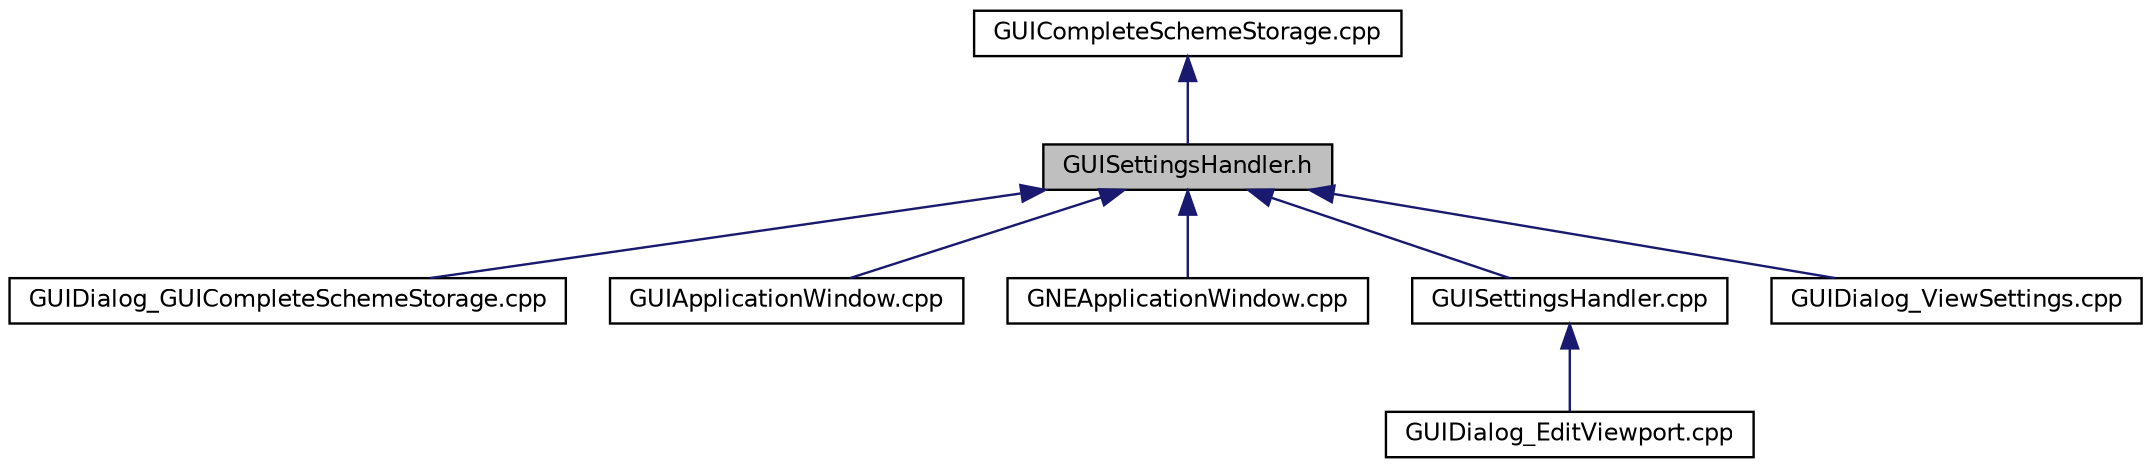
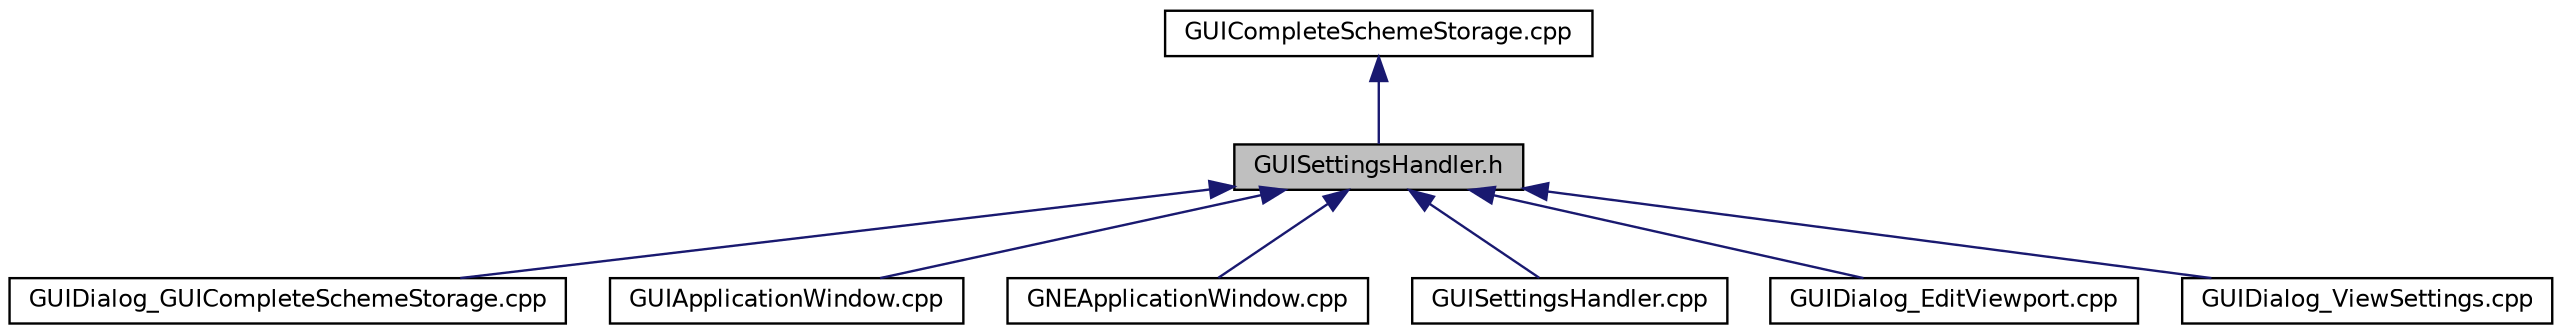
(1570, 380) -> (1679, 237)
